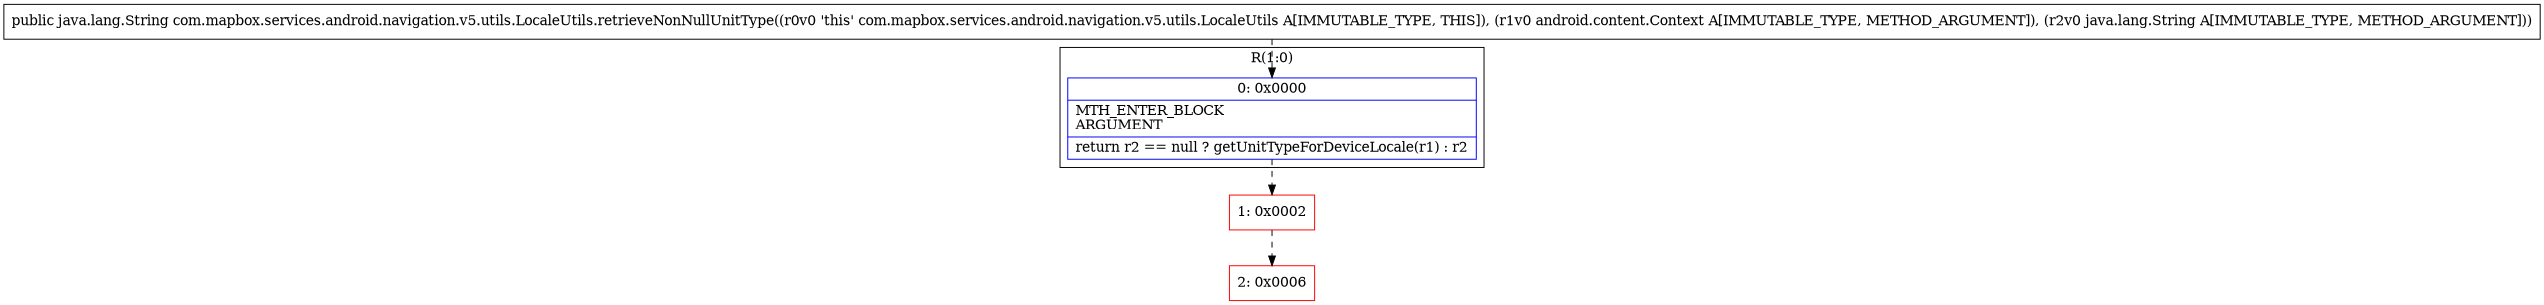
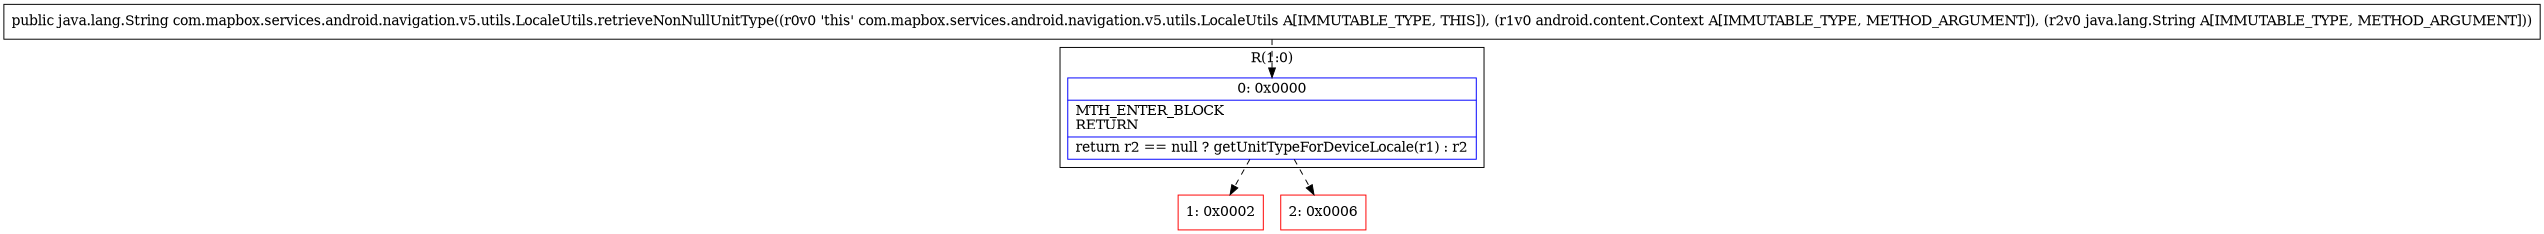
(1119, 125) -> (1107, 125)
(1272, 243) -> (1302, 173)
